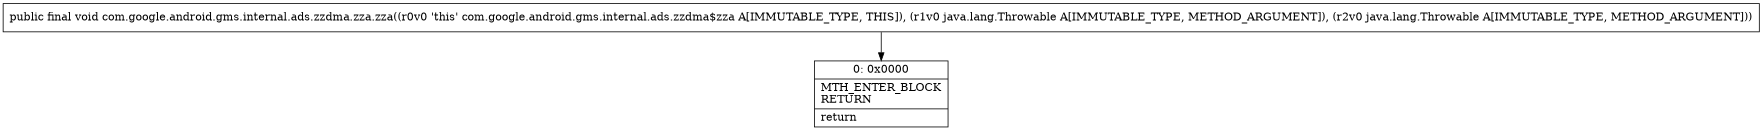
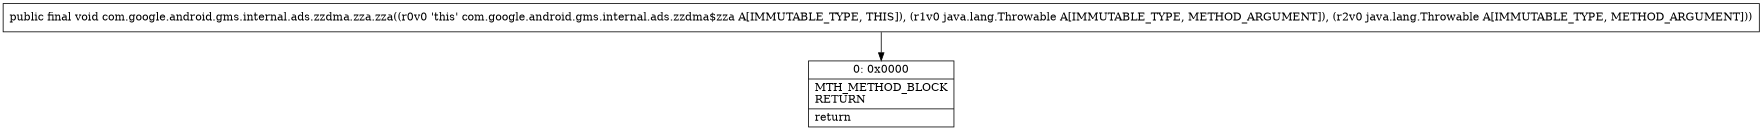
(881, 88) -> (881, 88)
